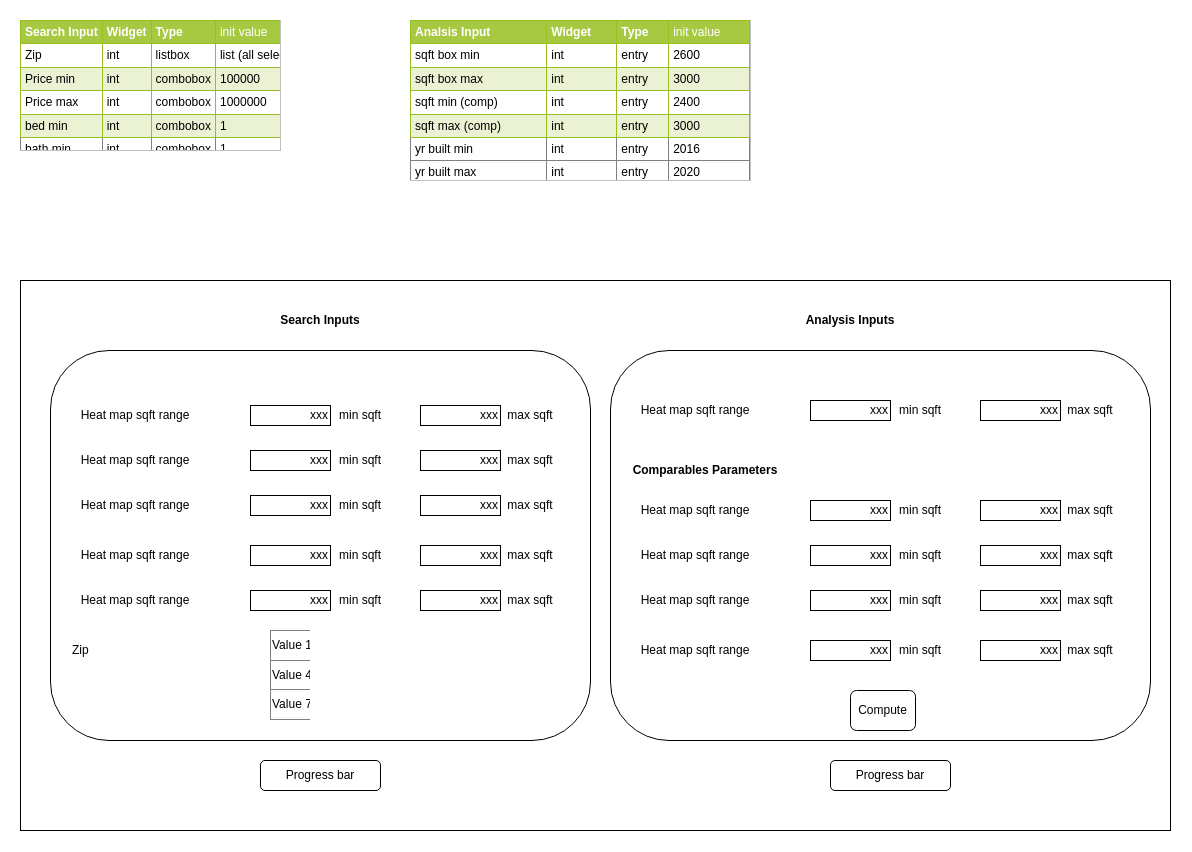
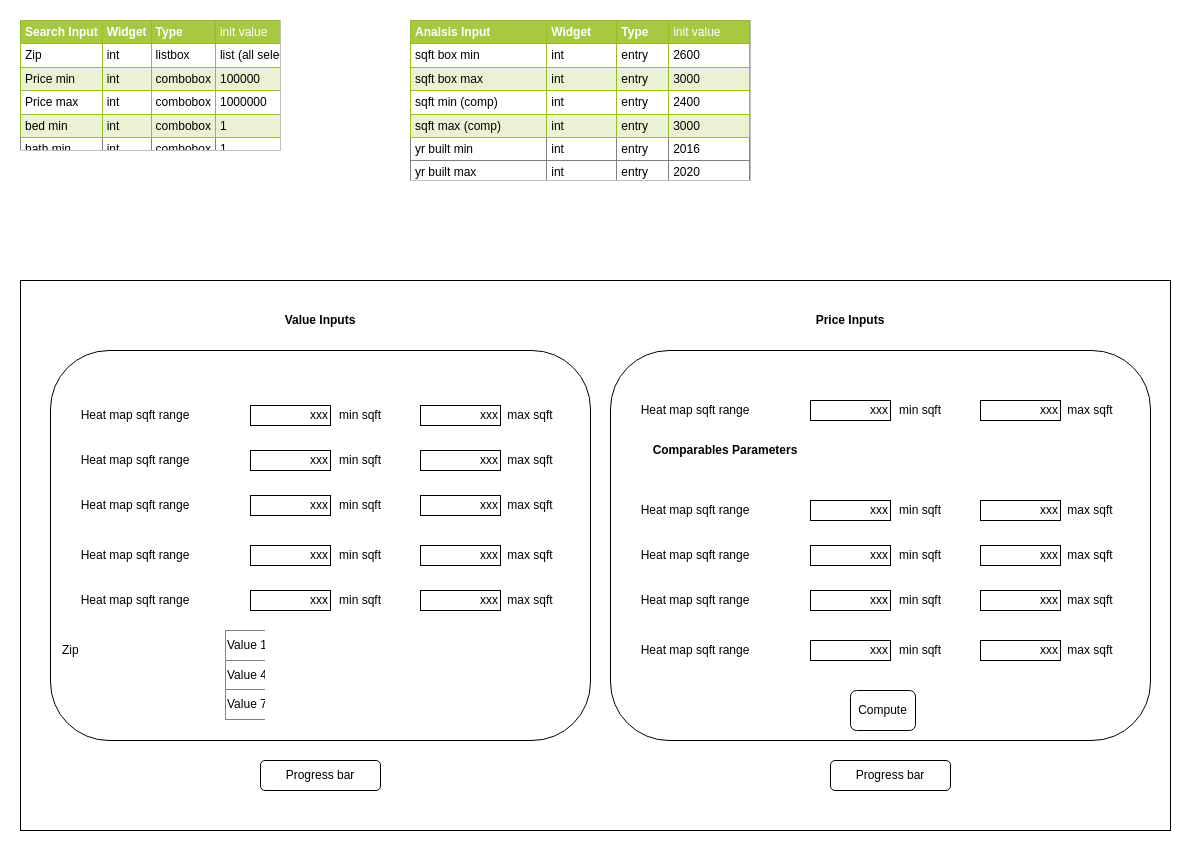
(321, 321) -> (321, 321)
(851, 321) -> (851, 321)
(706, 471) -> (726, 451)
(136, 651) -> (126, 651)
(291, 676) -> (246, 676)
